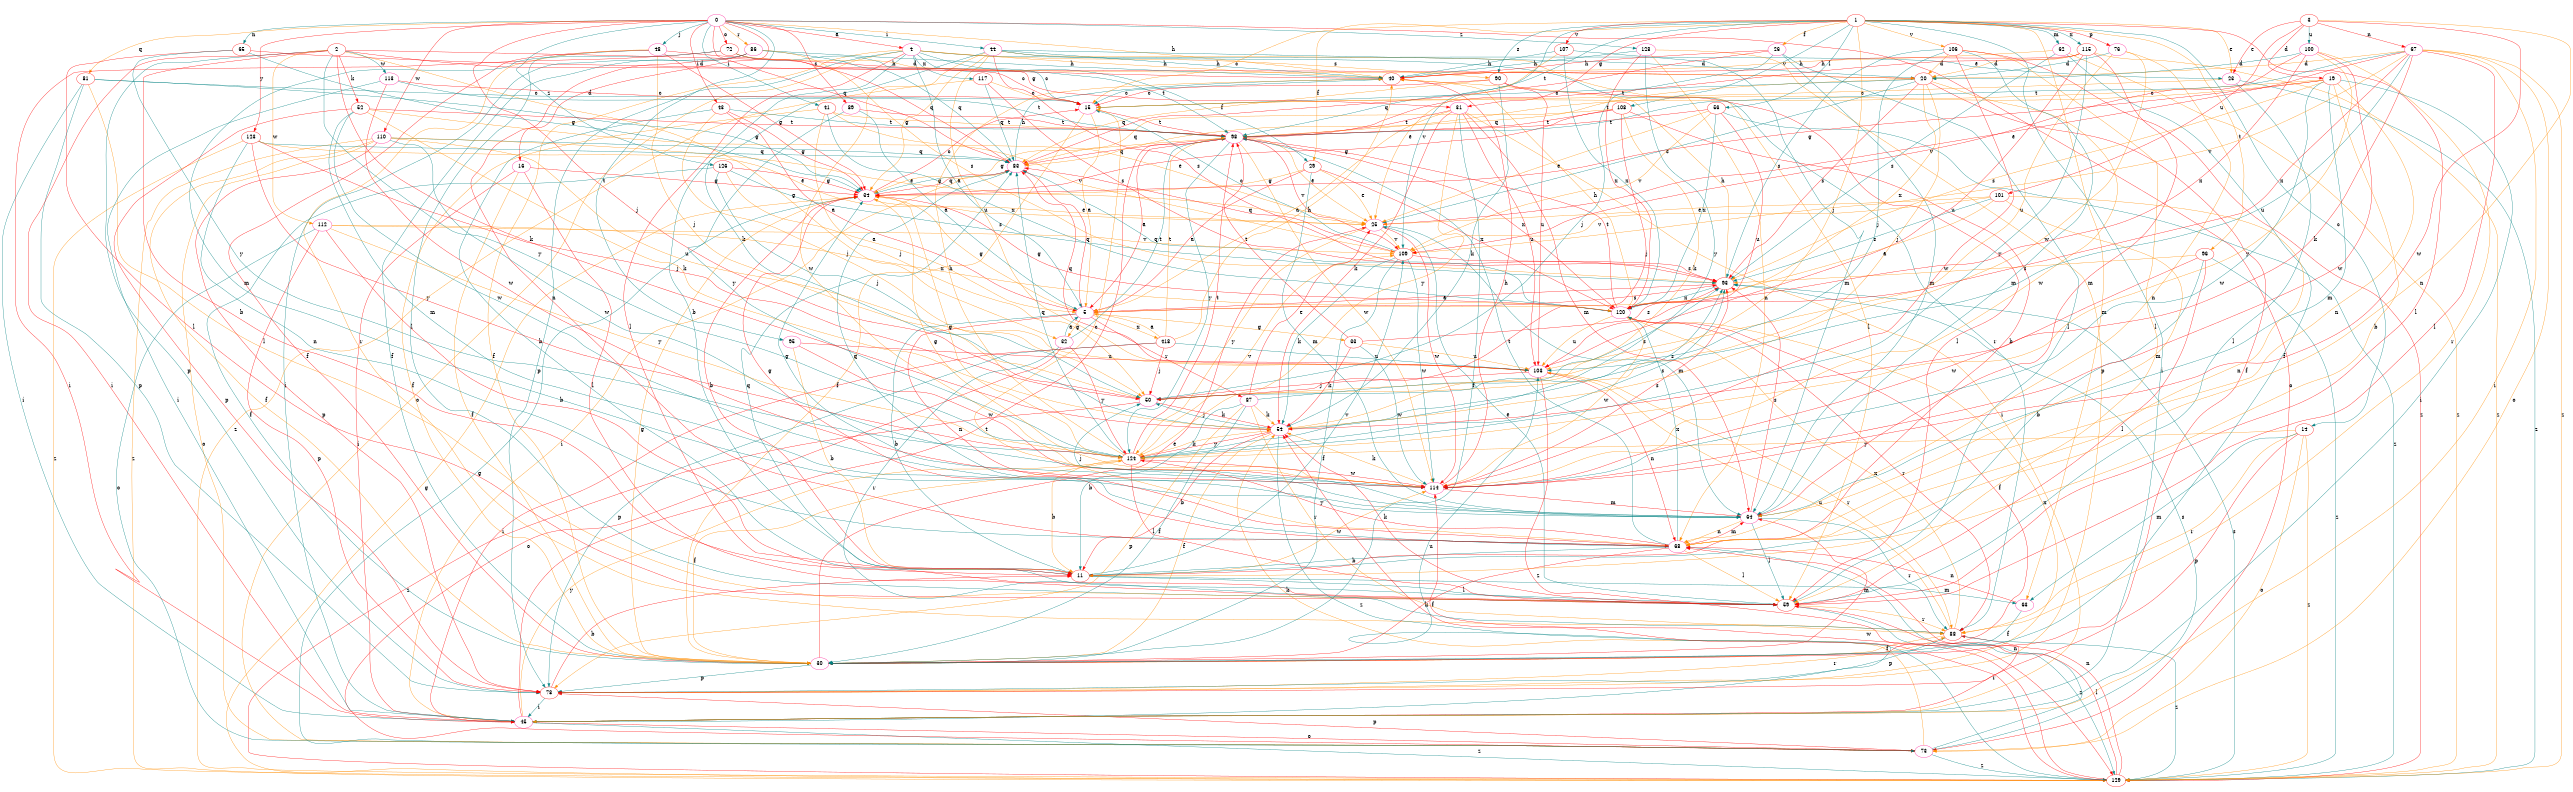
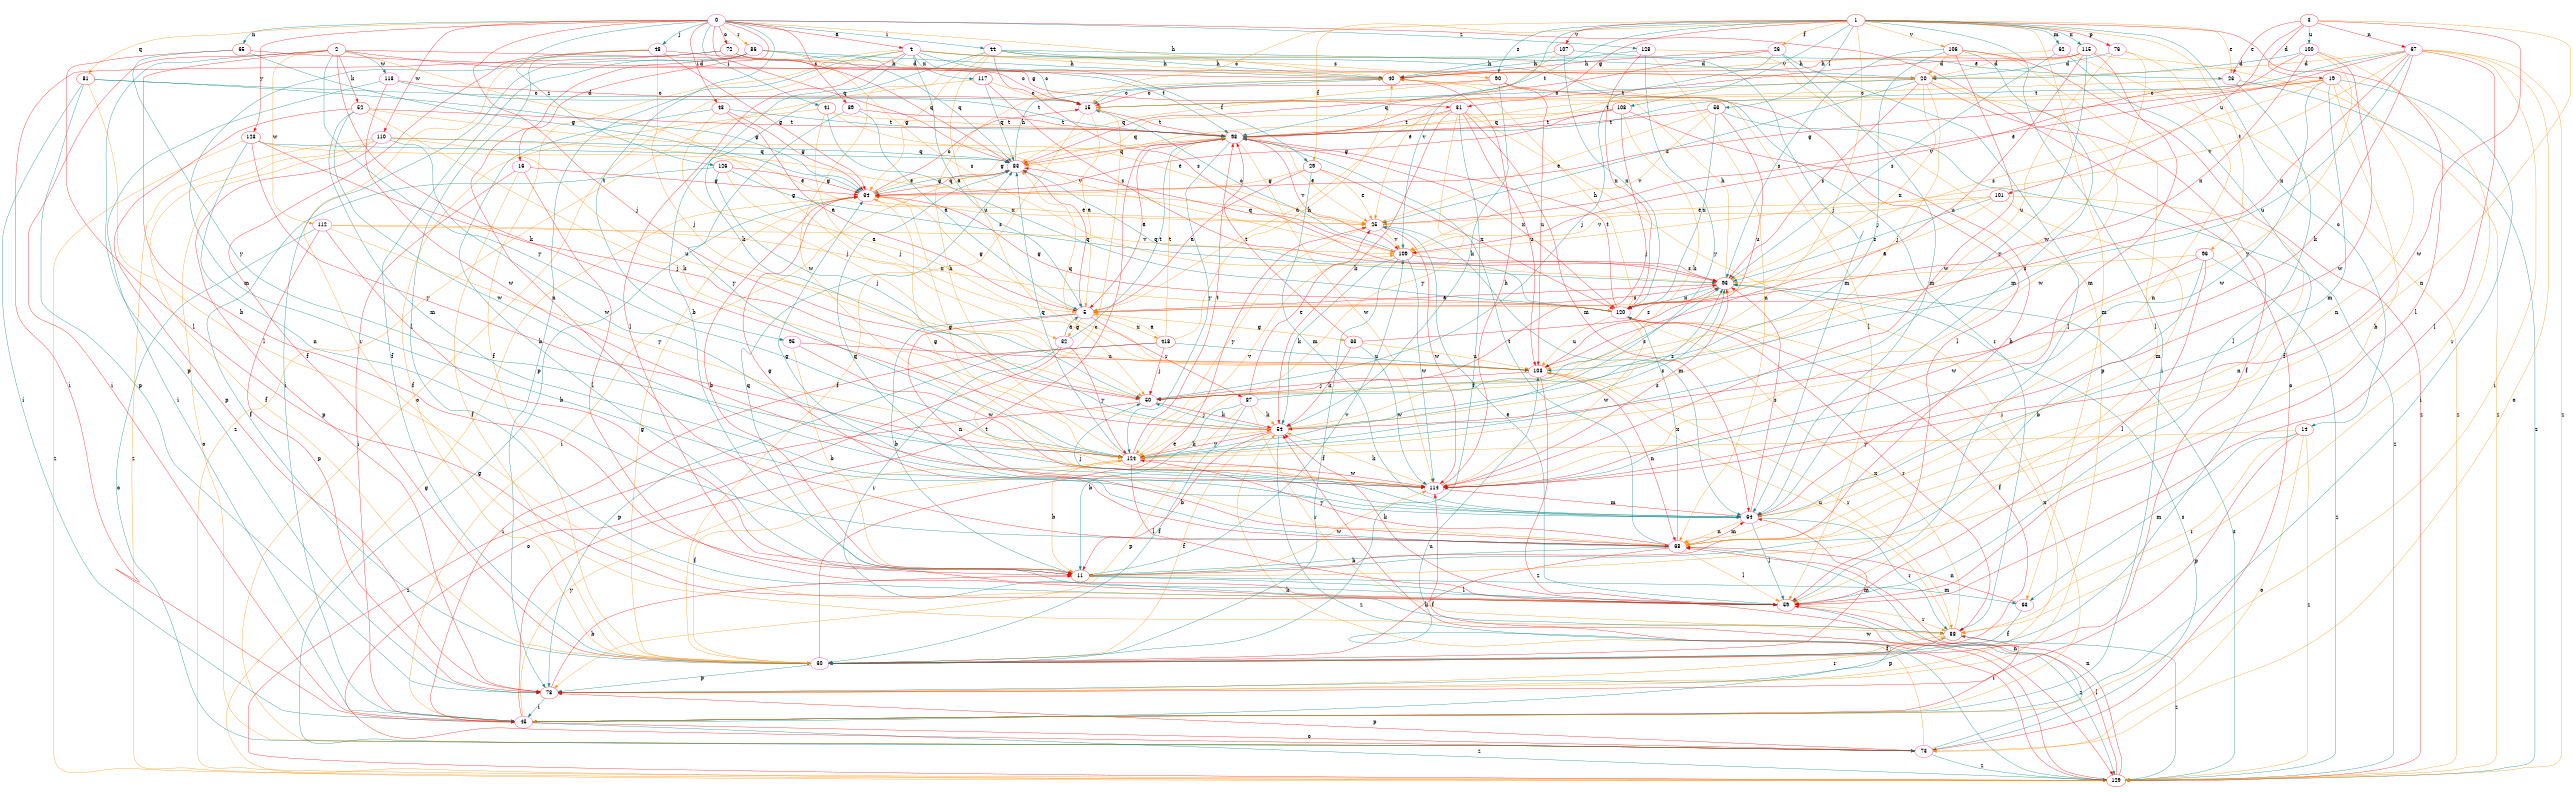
(1146, 353) -> (1146, 353)
